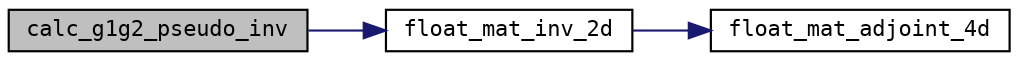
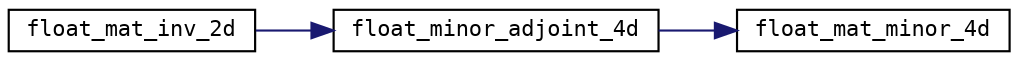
(158, 31) -> none
(860, 31) -> (496, 31)
none -> (873, 31)
